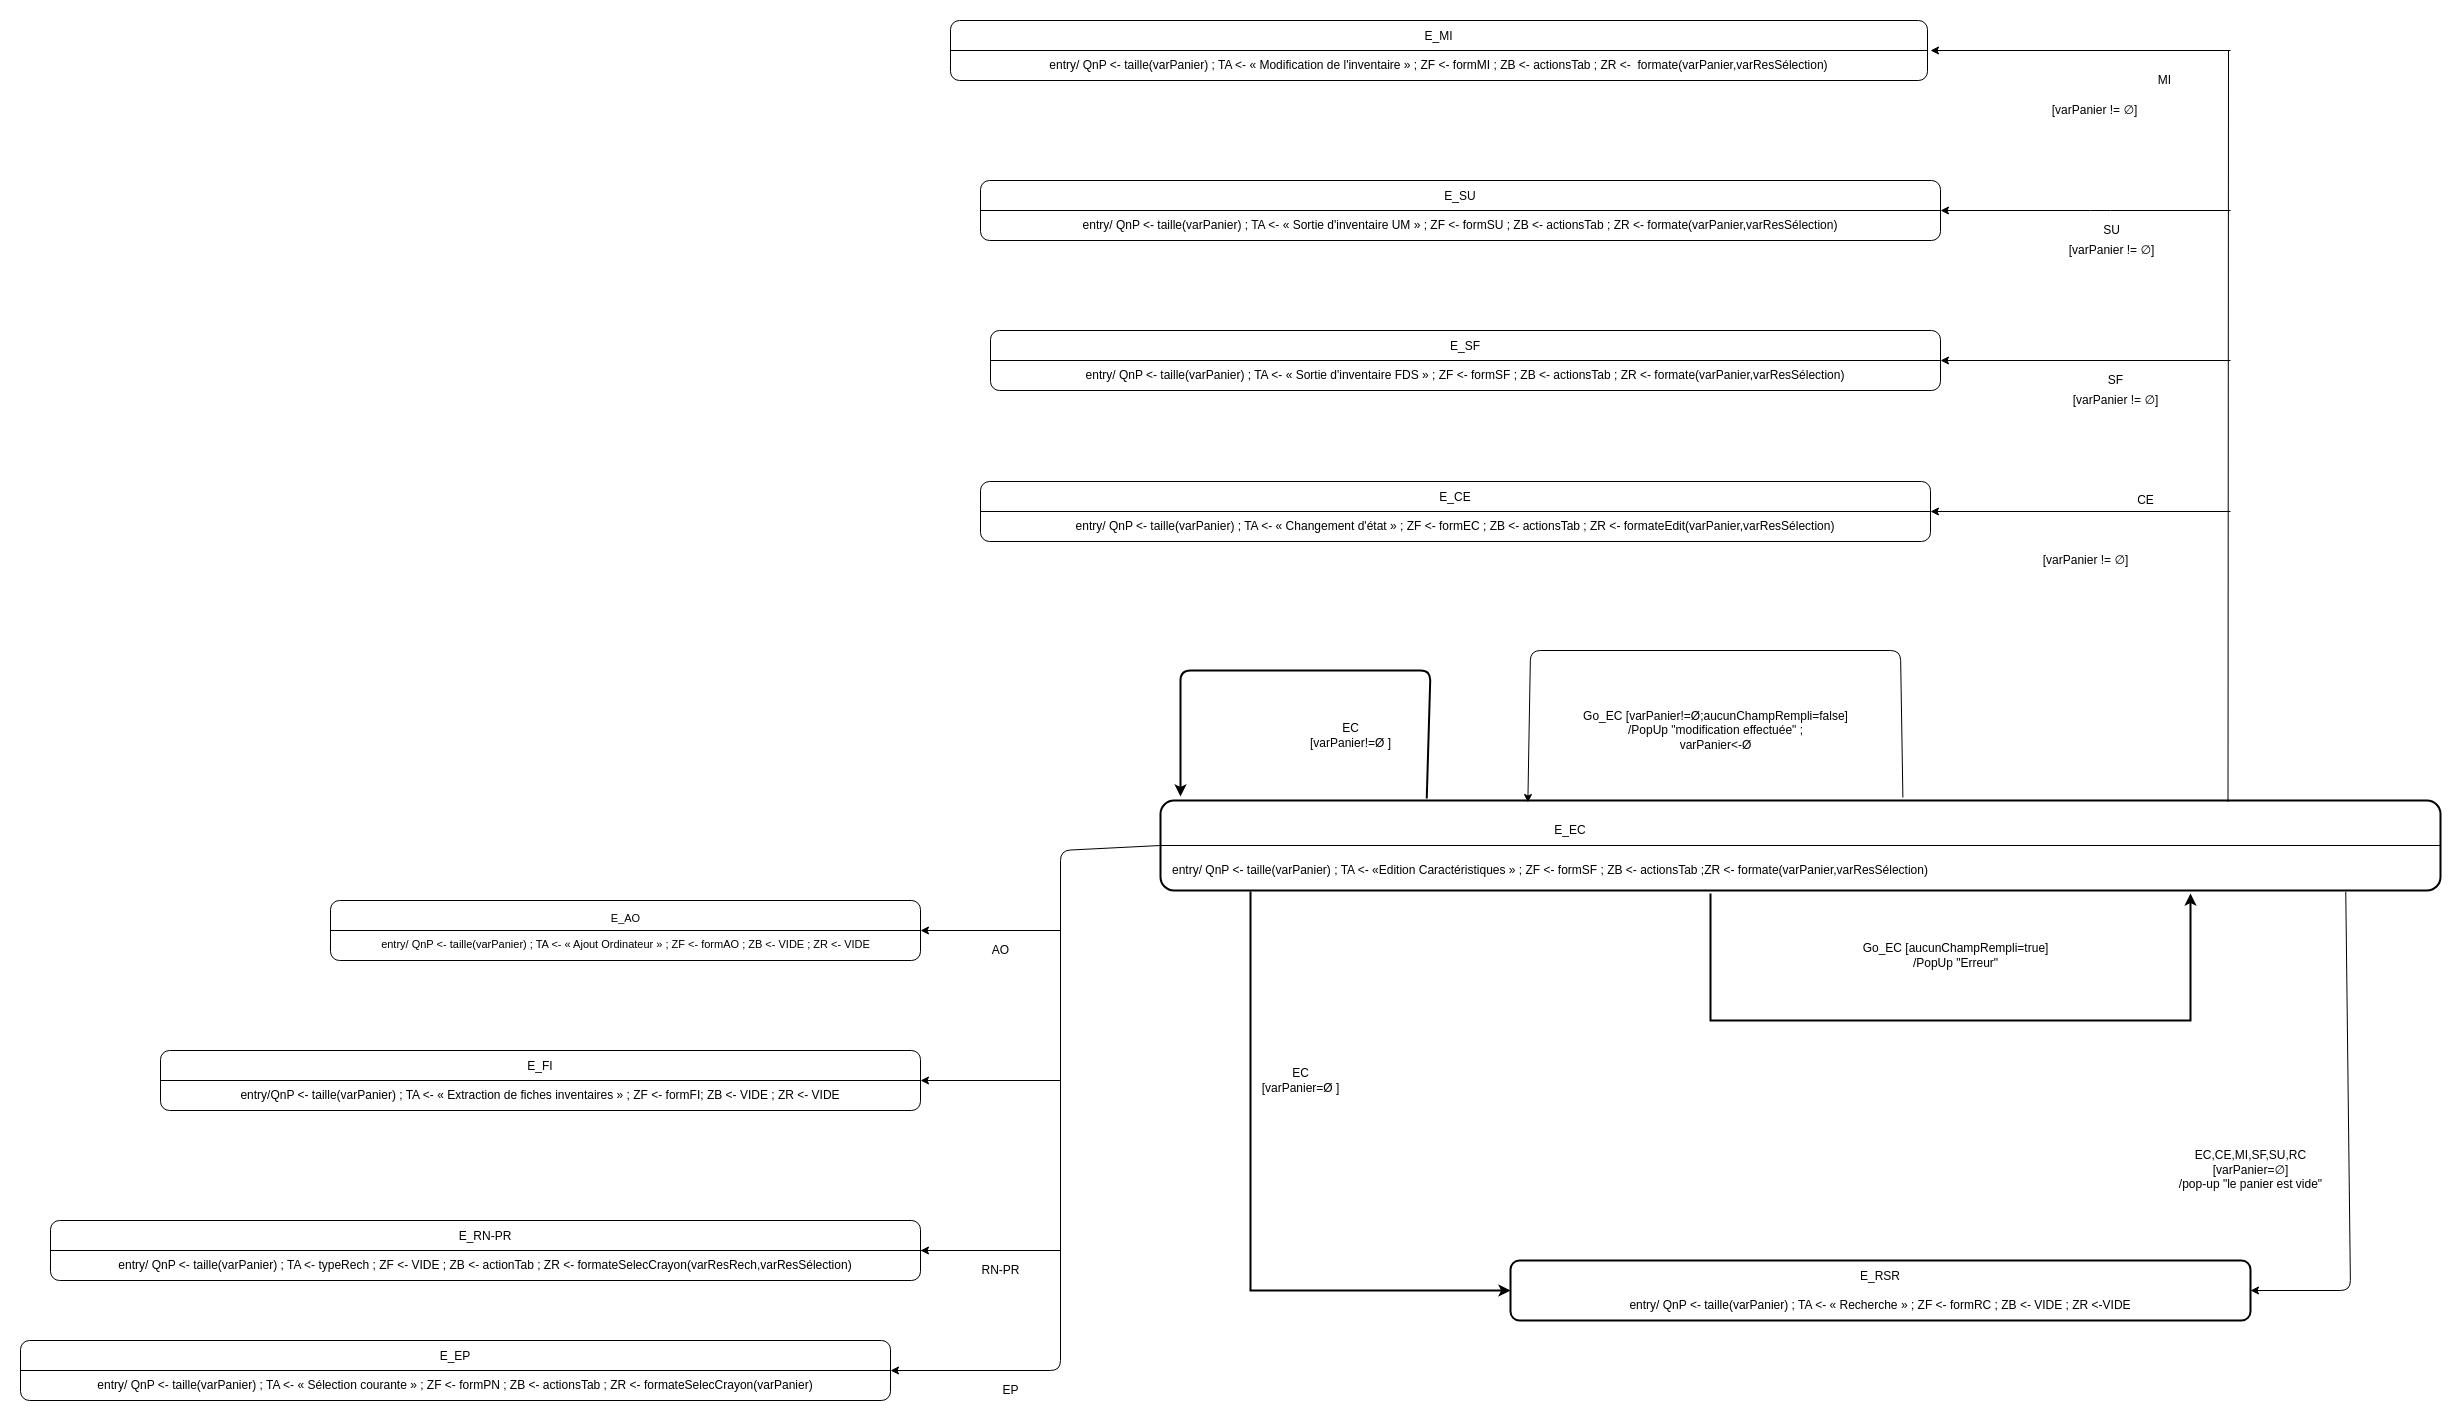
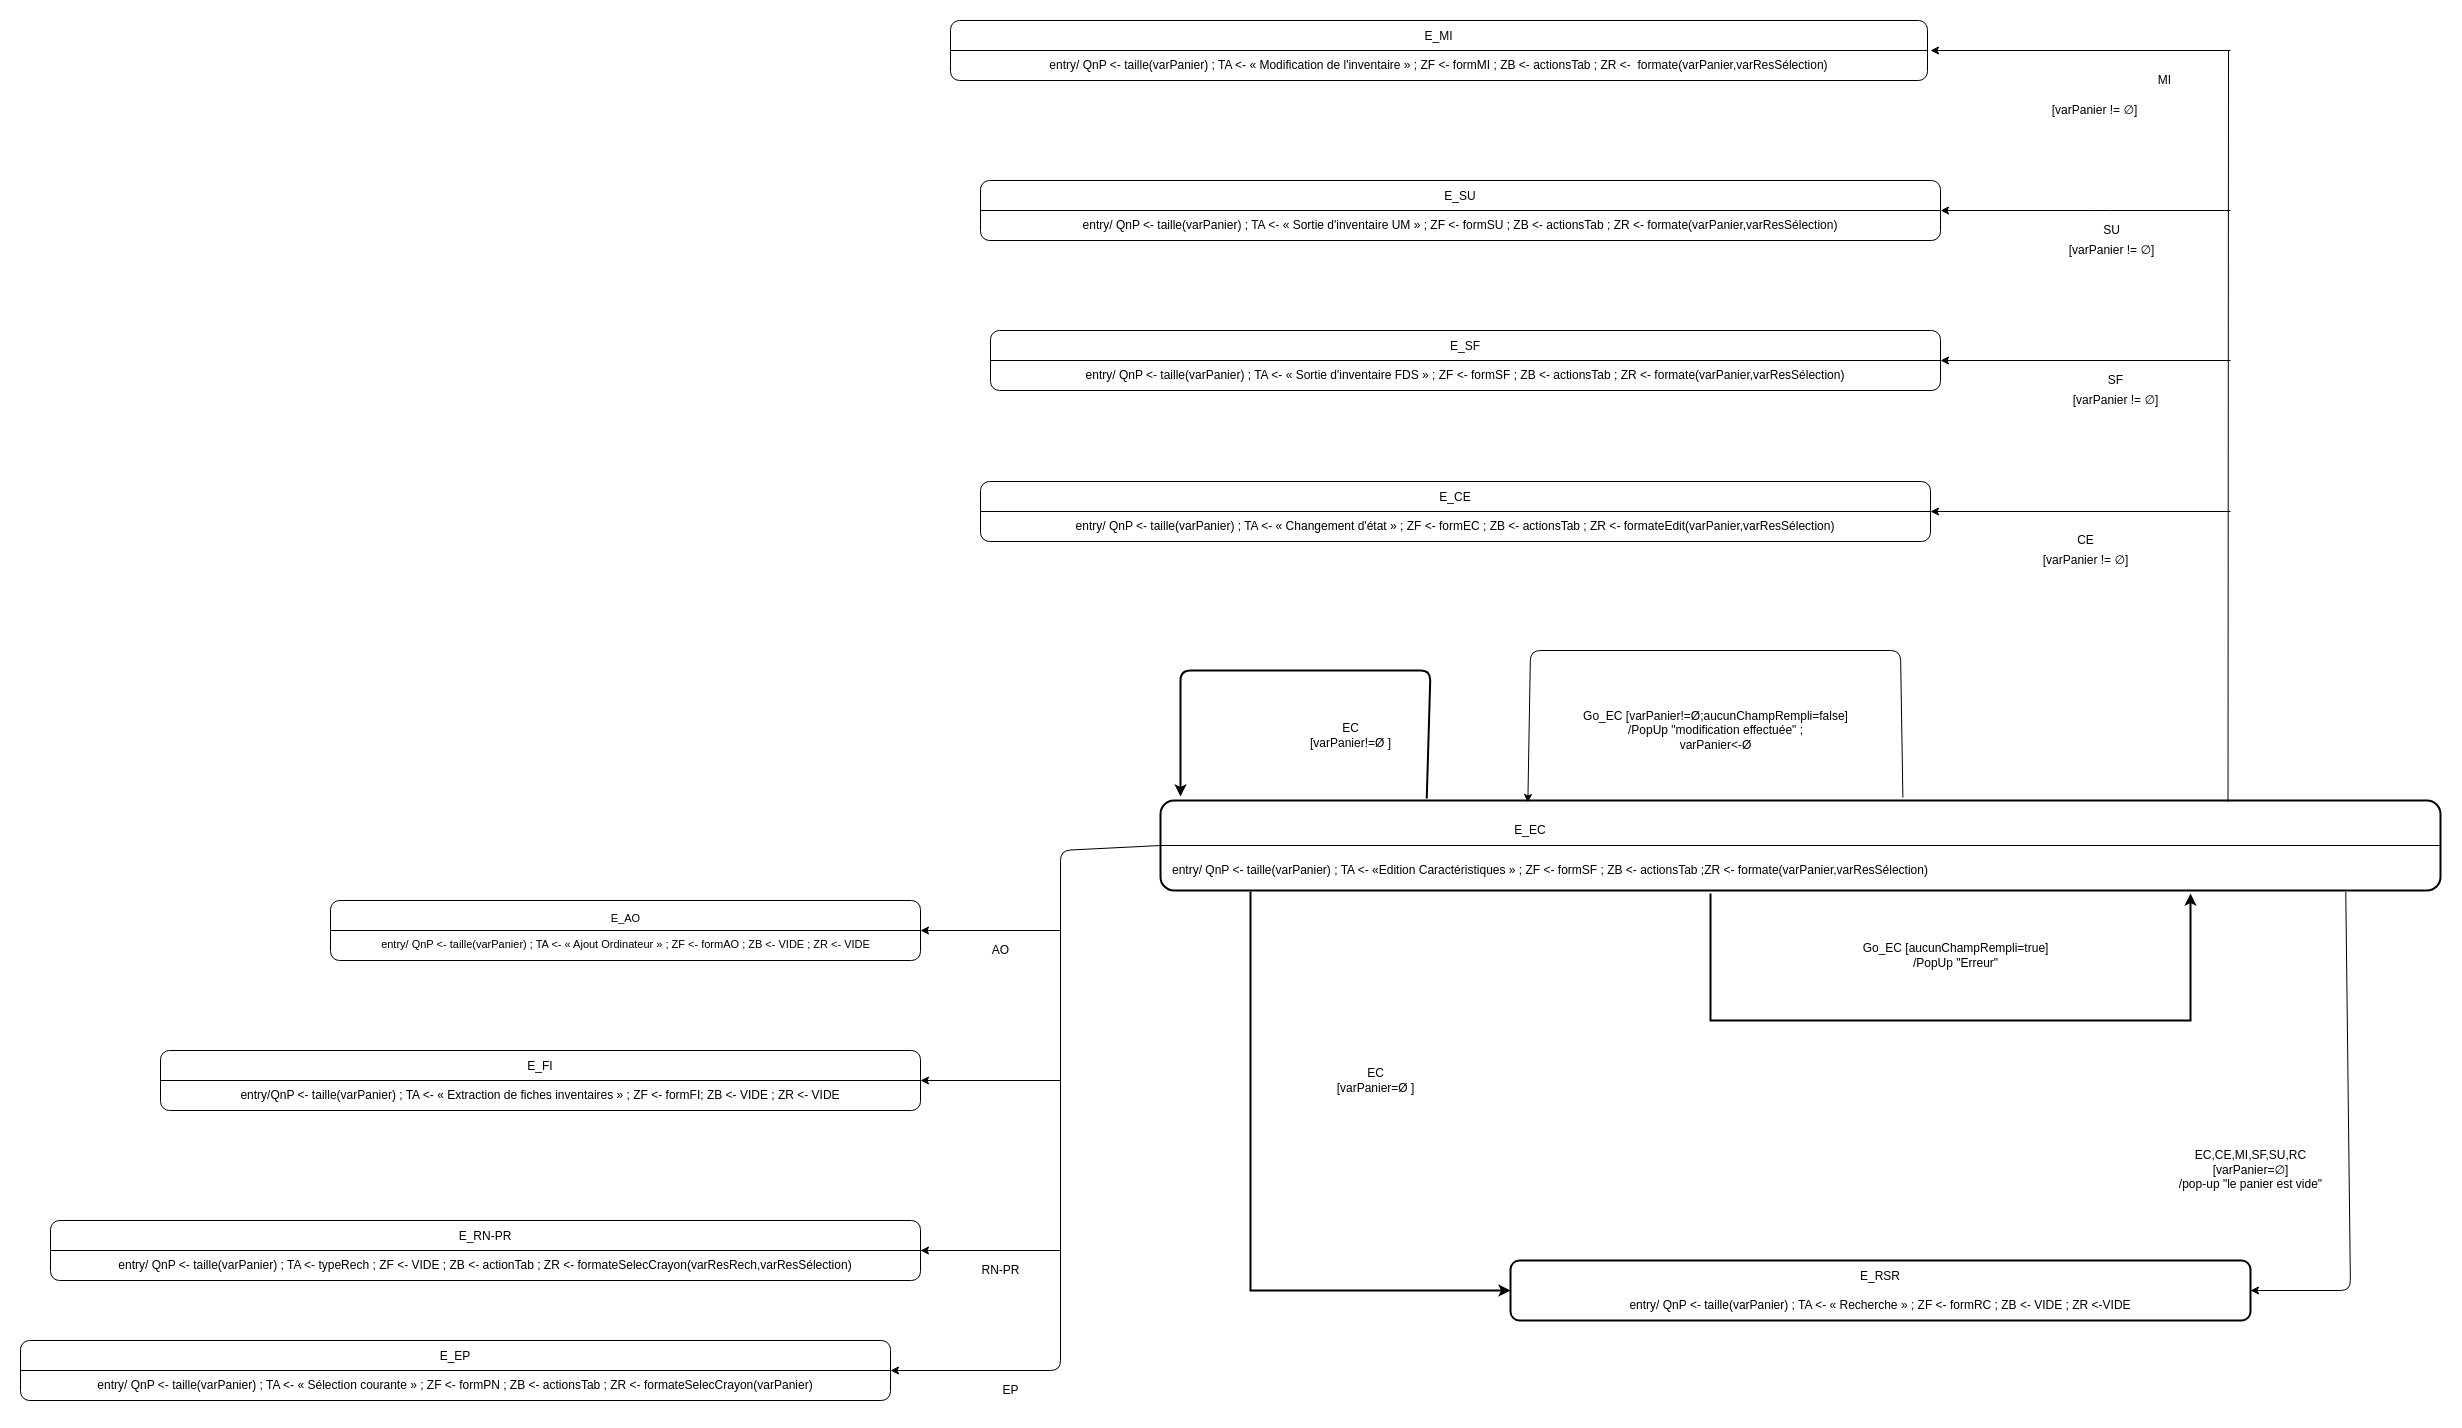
(2146, 501) -> (2086, 541)
(1571, 831) -> (1531, 831)
(1301, 1081) -> (1376, 1081)
